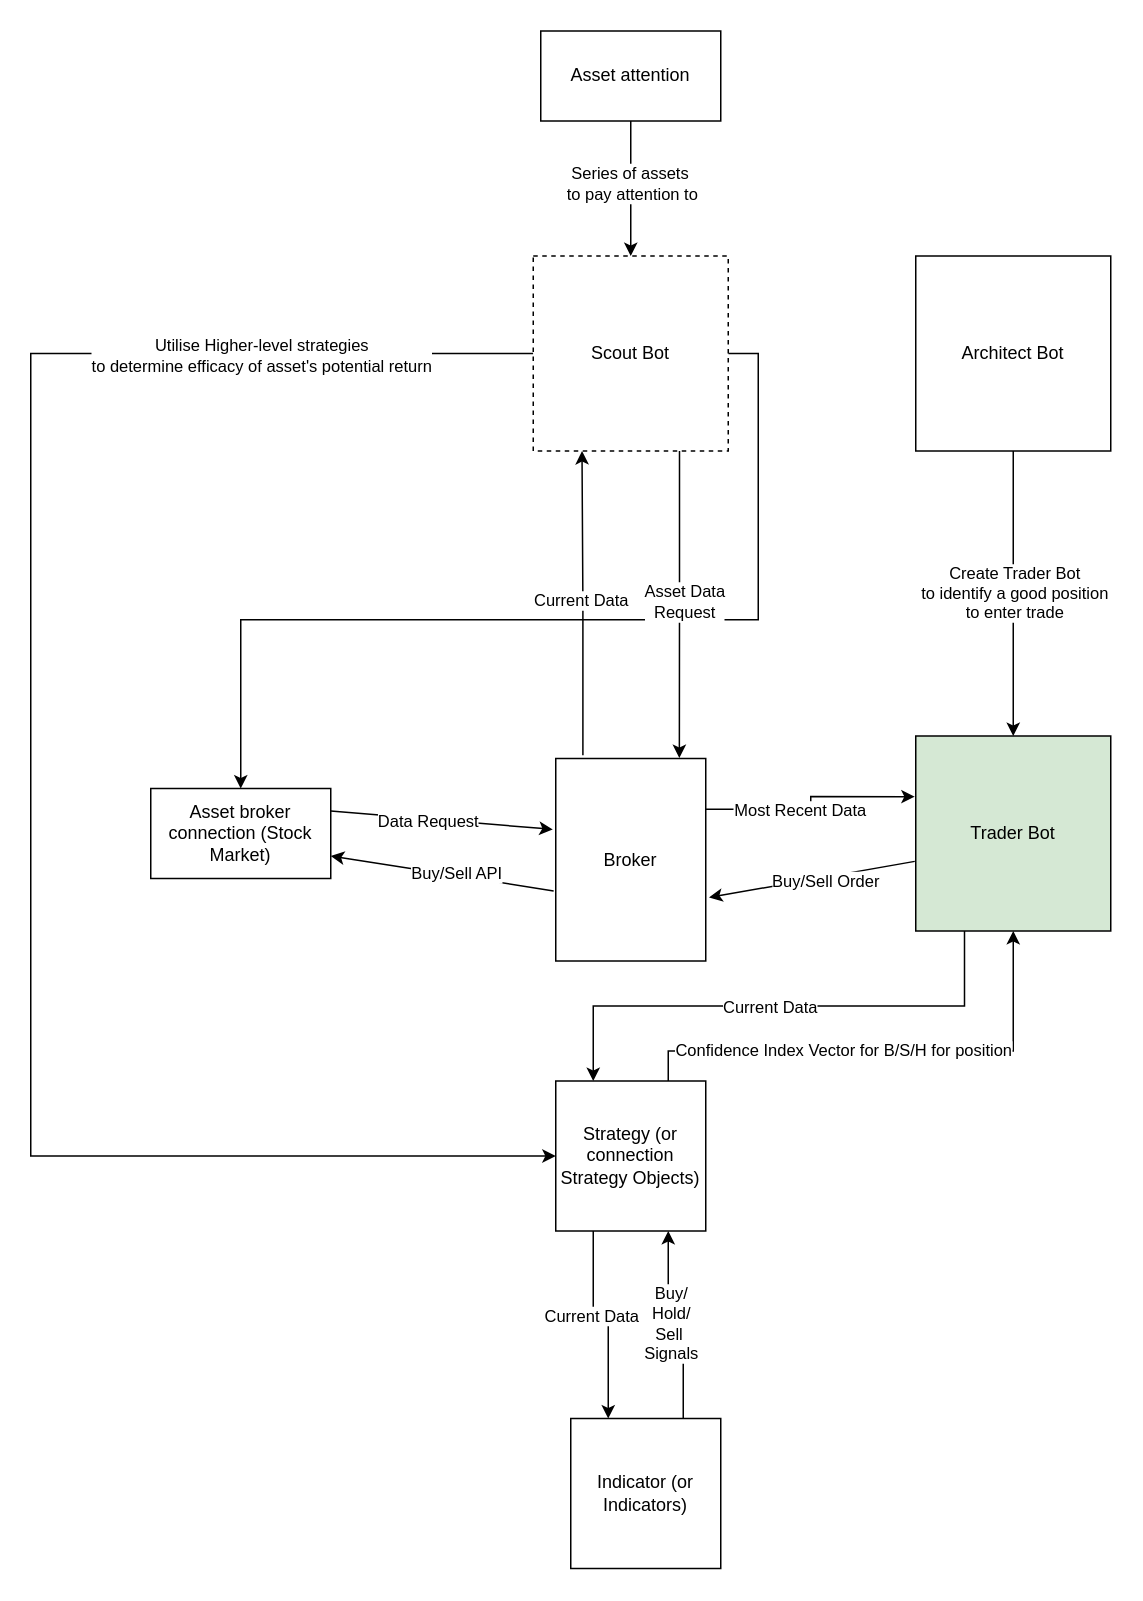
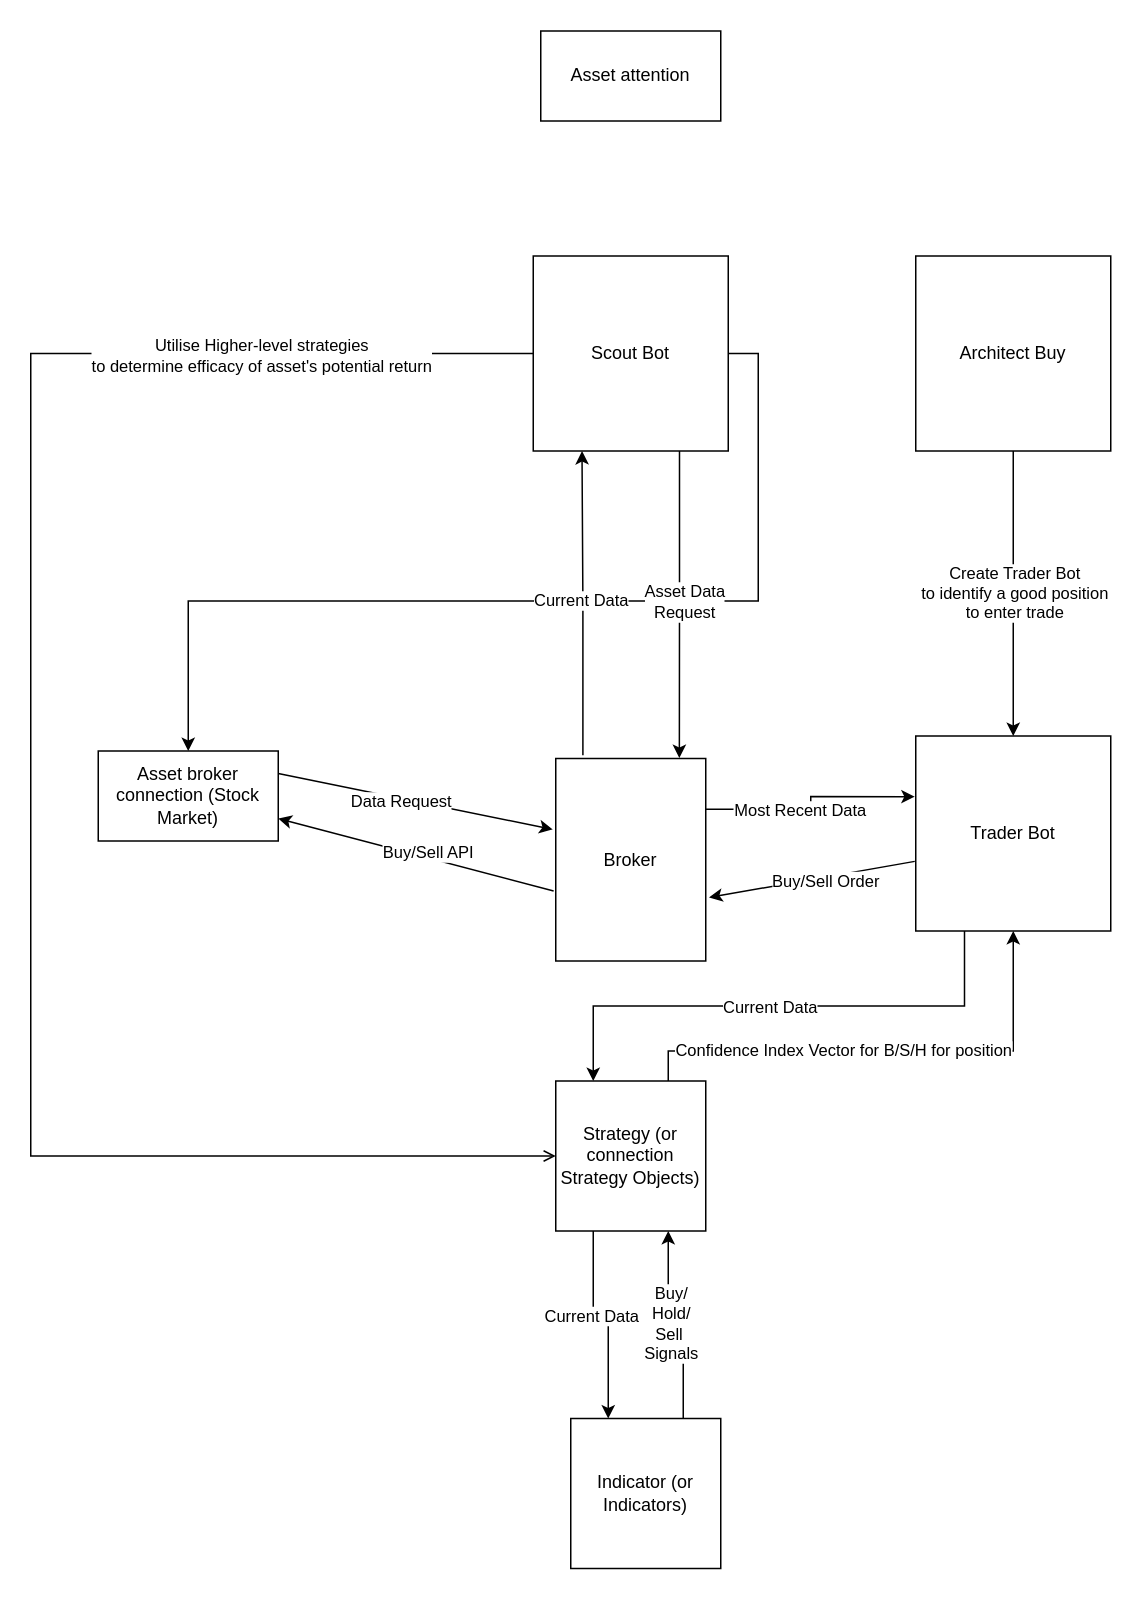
(631, 180) -> none
(631, 353) -> (631, 353)
(1013, 353) -> (1013, 353)
(241, 833) -> (188, 796)
(1013, 833) -> (1013, 833)
(544, 1156) -> (546, 1156)
